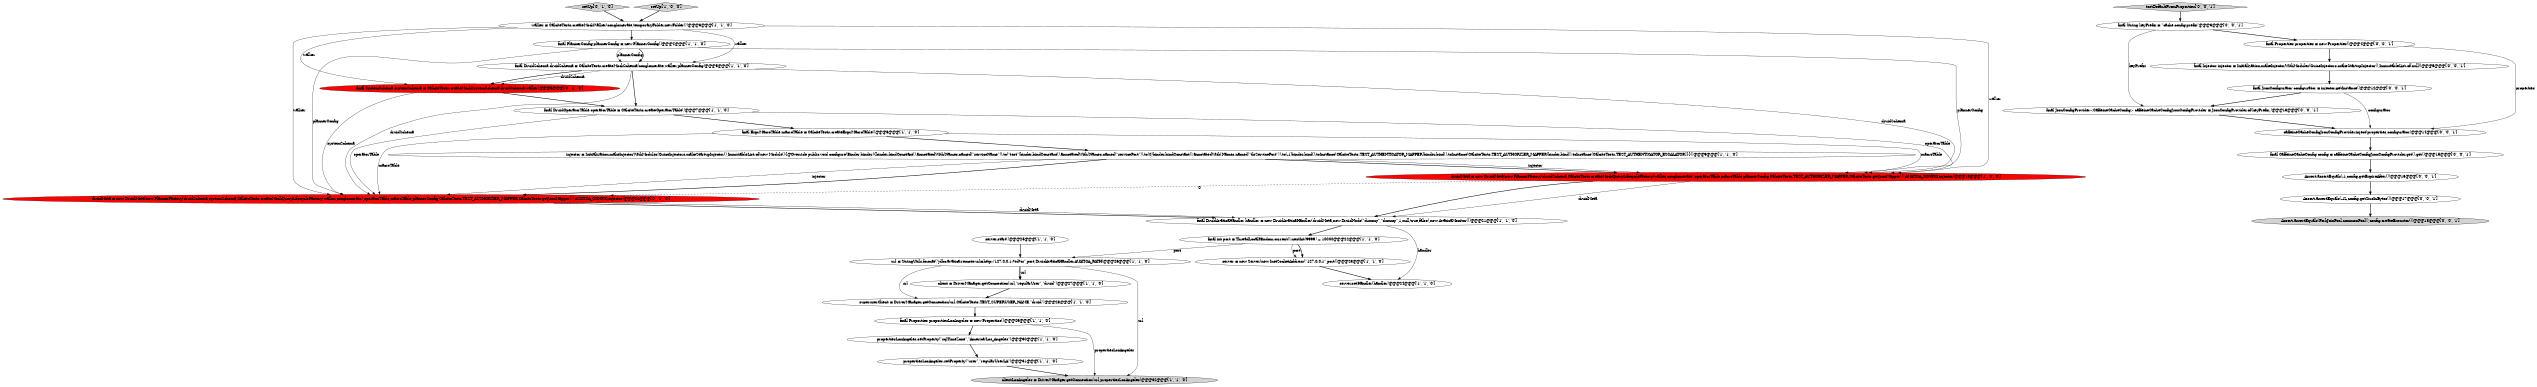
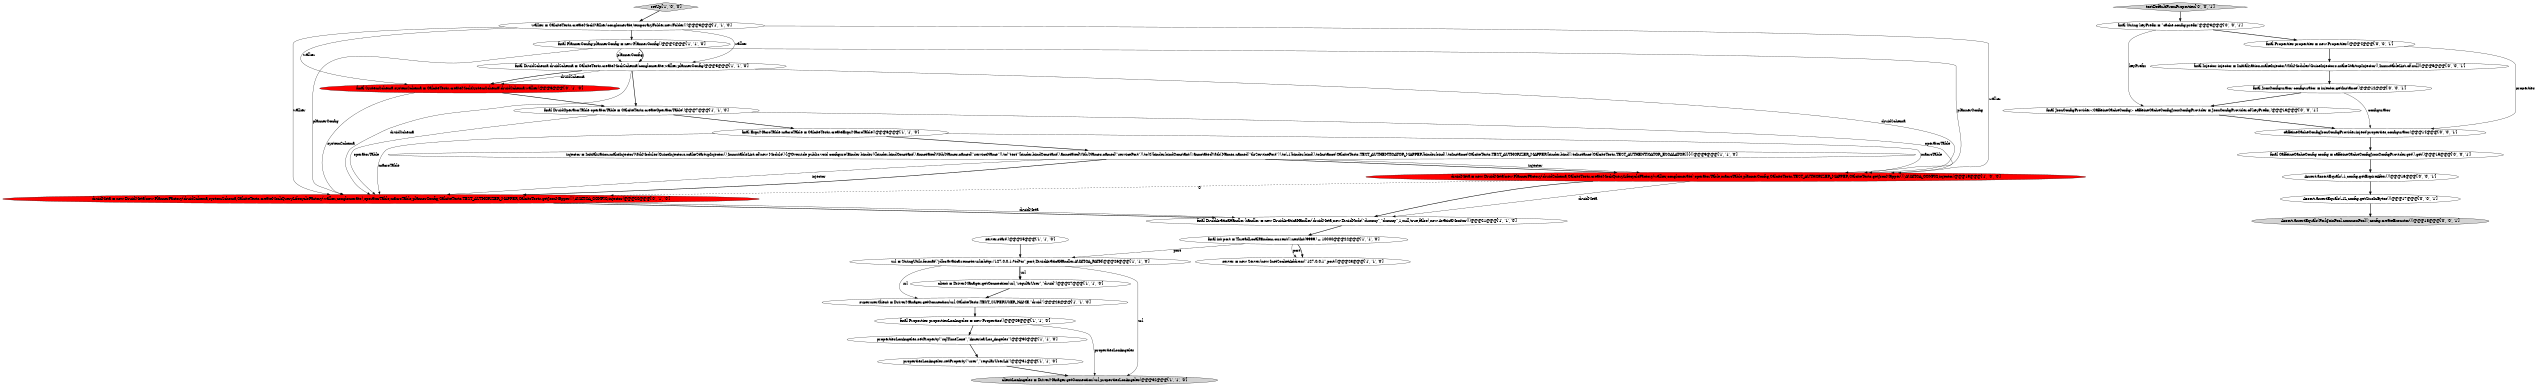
(597, 7) -> none
(1387, 284) -> none
